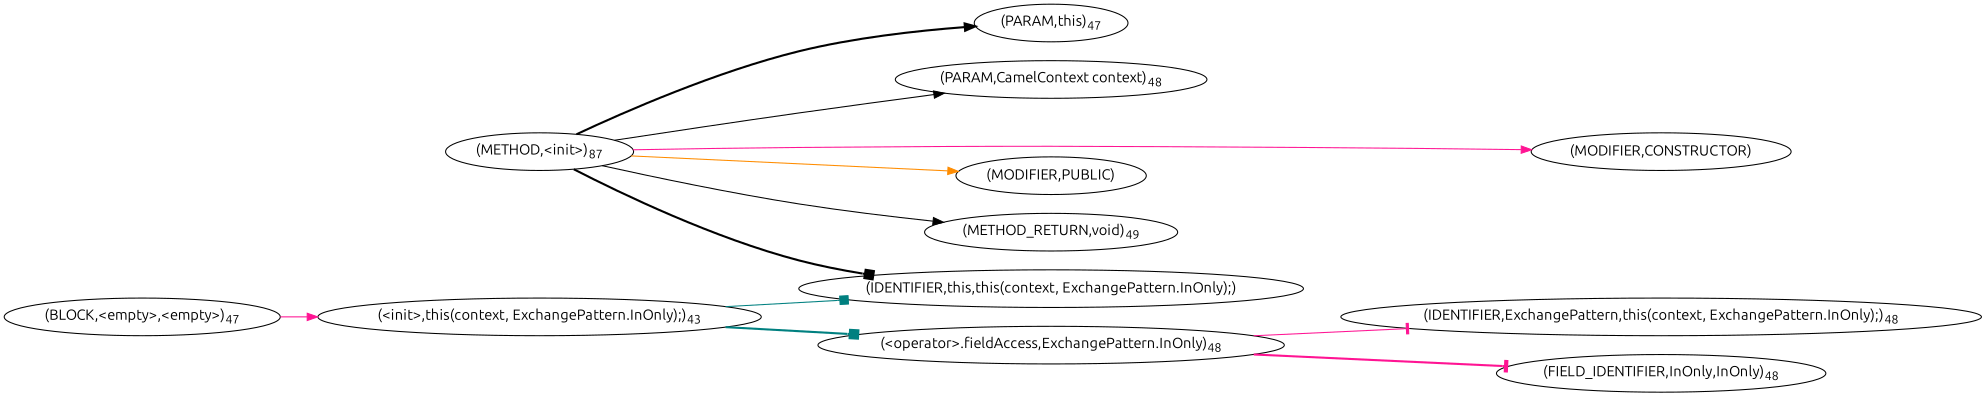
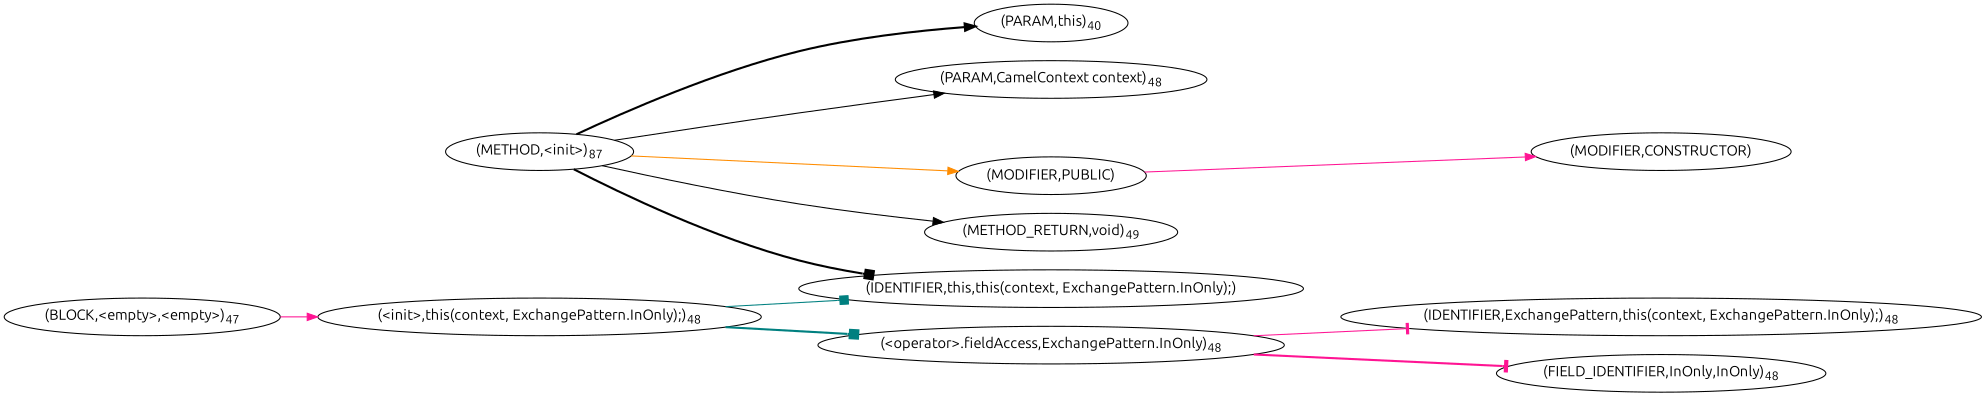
(1095, 21) -> (1095, 21)
(1077, 146) -> (1335, 165)
(694, 315) -> (694, 315)
